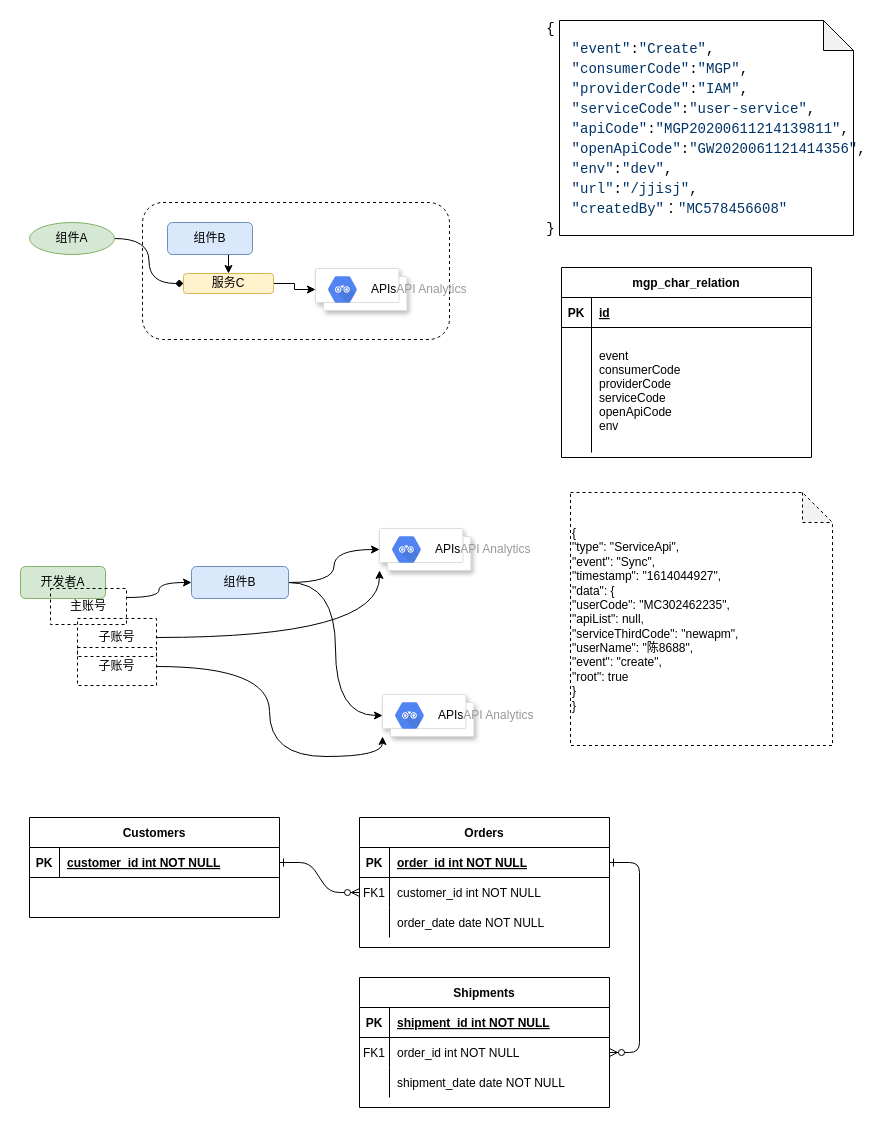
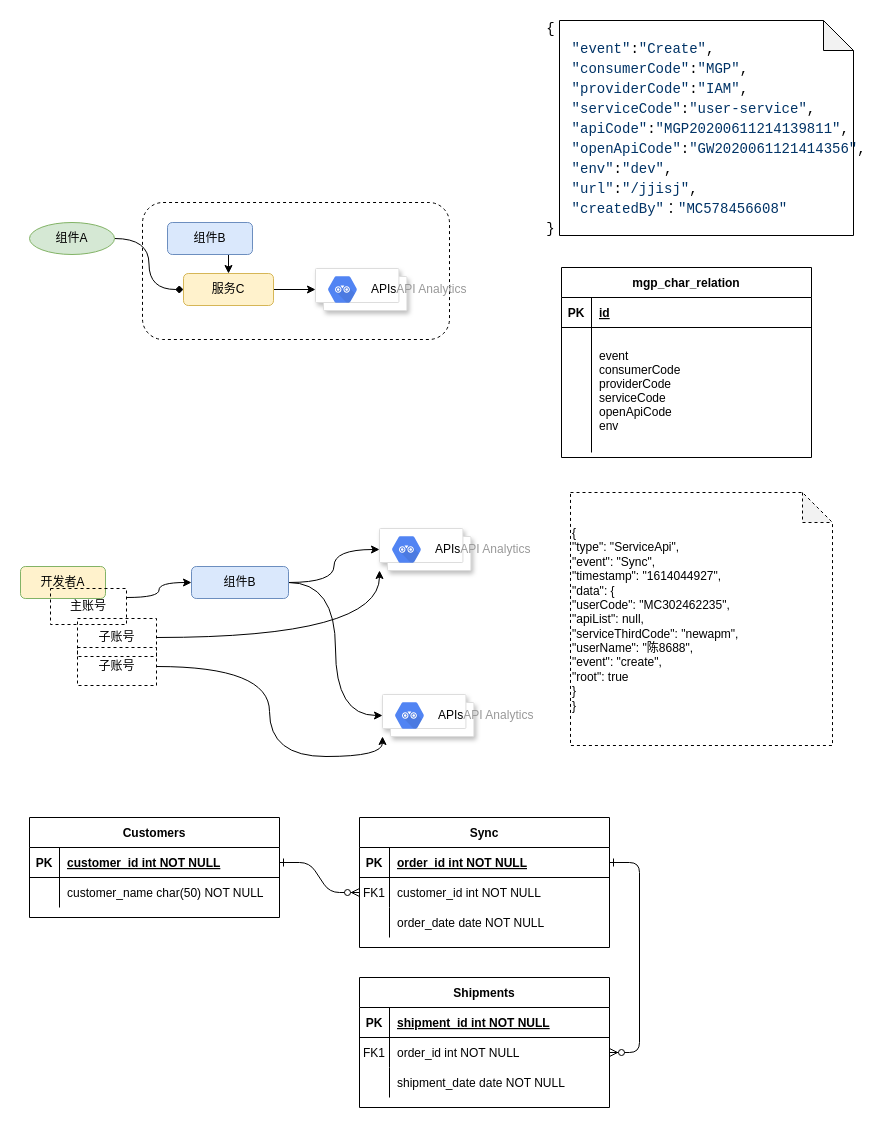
(229, 284) -> (229, 290)
(63, 583) -> (63, 583)
(484, 833) -> (484, 833)
none -> (170, 893)
